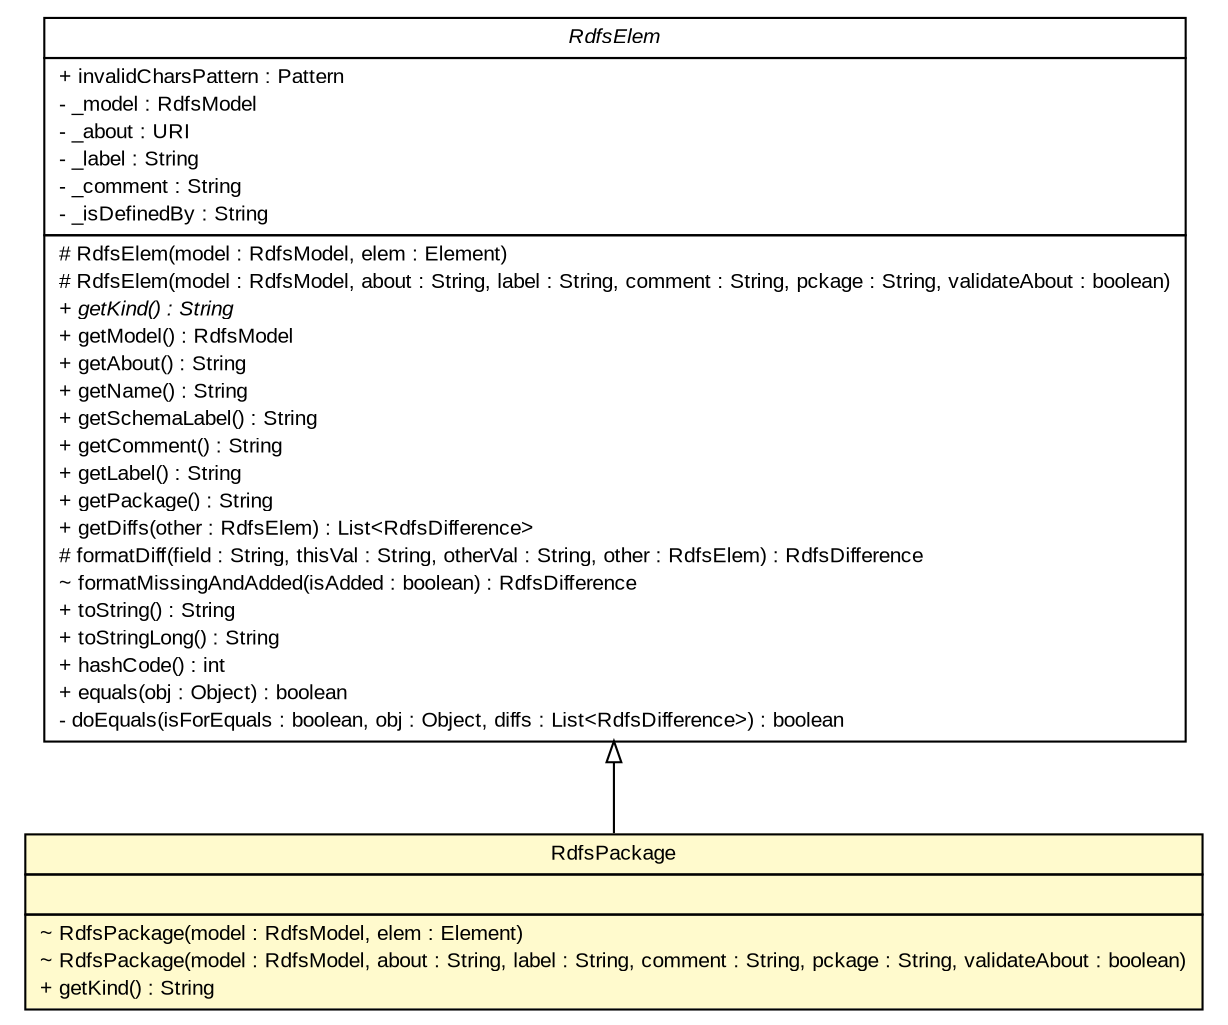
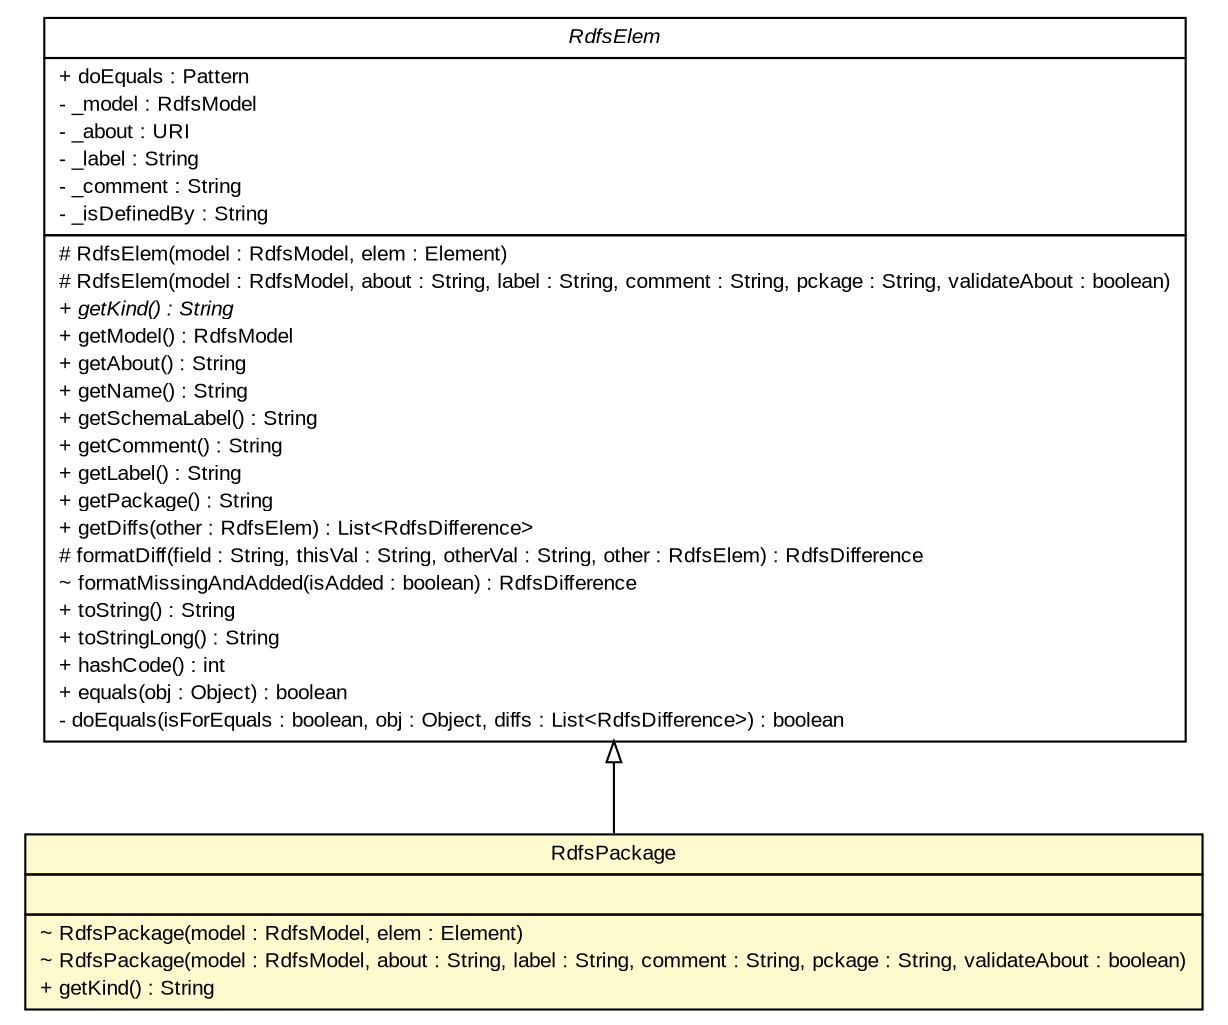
(203, 77) -> (155, 77)
